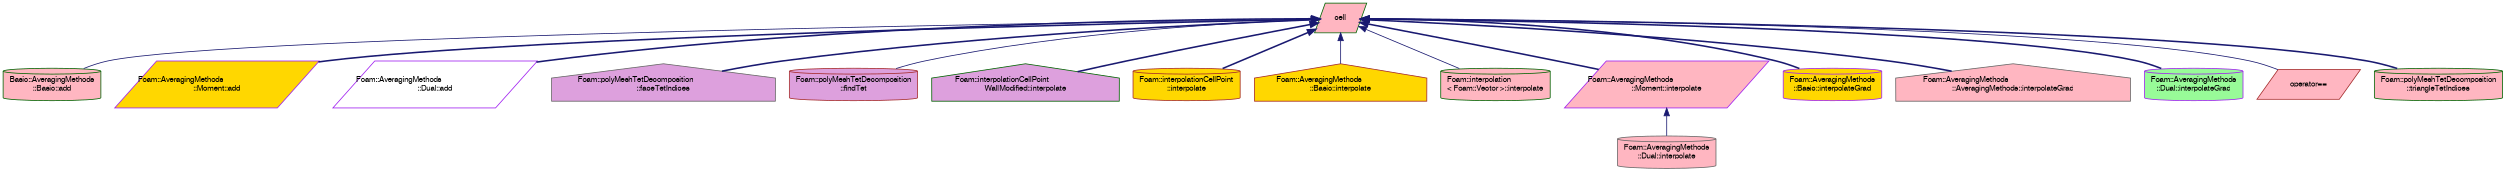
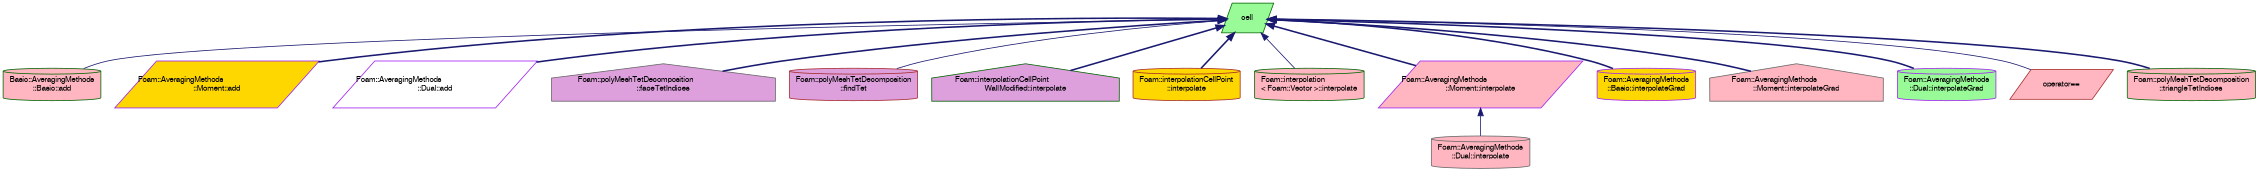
(1341, 18) -> (1248, 18)
(1341, 84) -> none
(2013, 84) -> (1797, 84)
